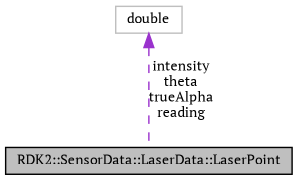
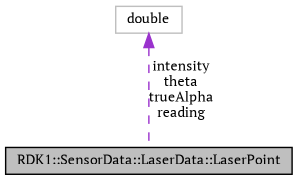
(149, 161) -> (149, 161)
